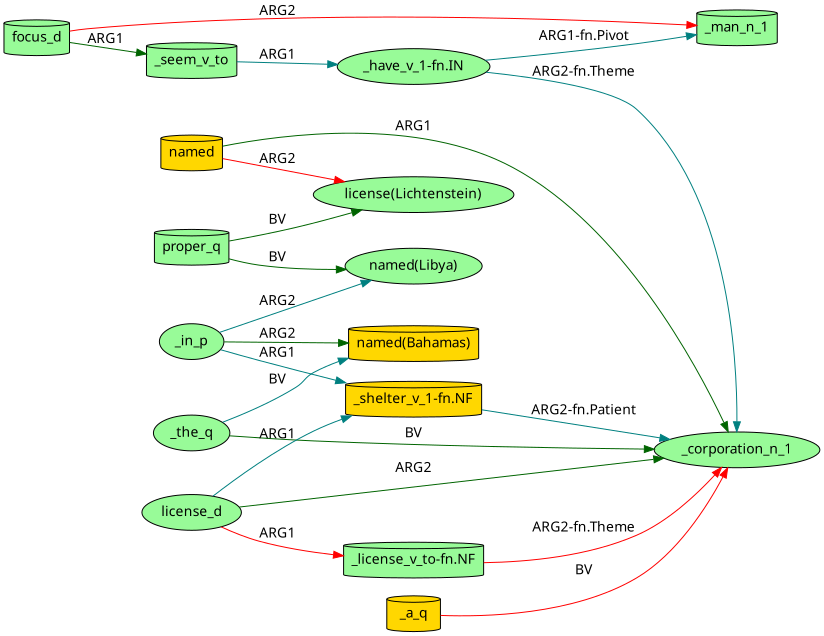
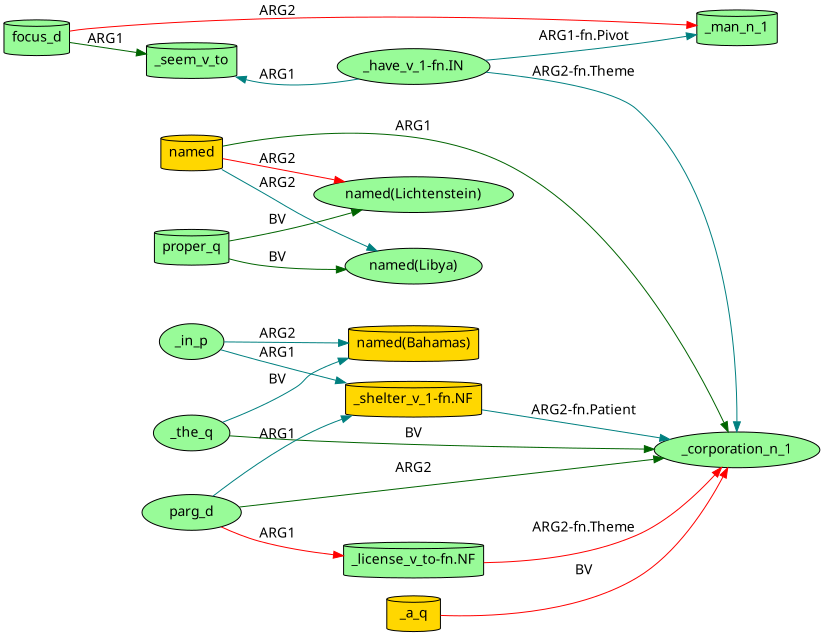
(282, 63) -> (302, 85)
(414, 195) -> (414, 195)
(291, 308) -> (294, 211)
(281, 342) -> (281, 342)
(192, 512) -> (192, 512)
